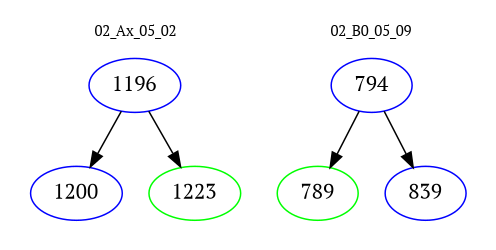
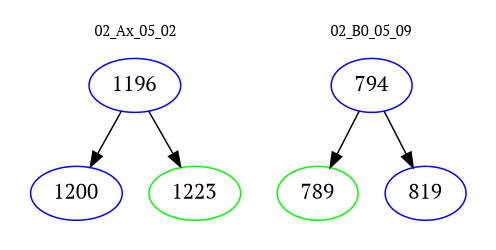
(426, 193) -> (426, 193)
